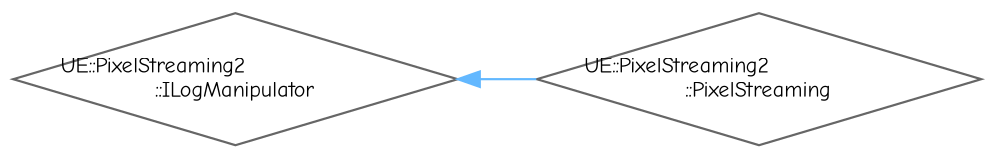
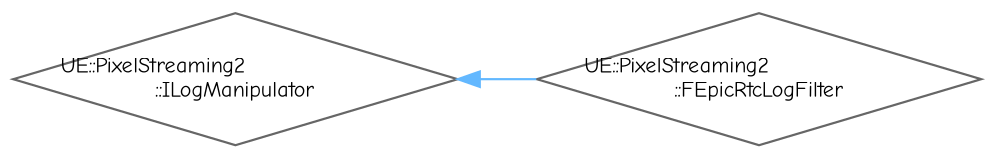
(759, 79) -> (759, 79)
